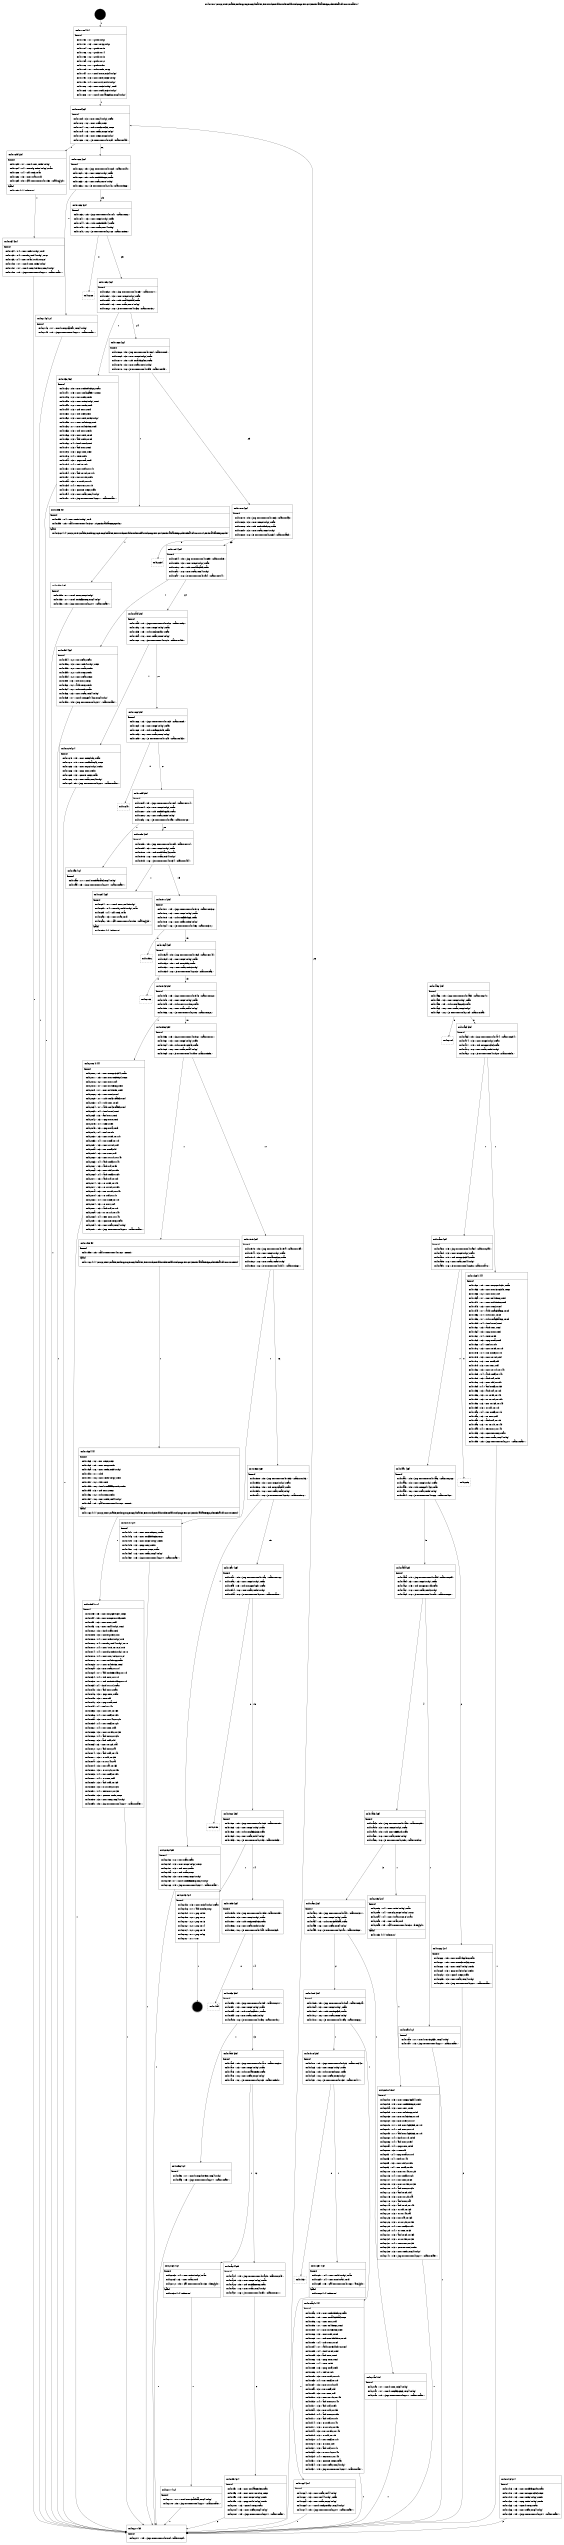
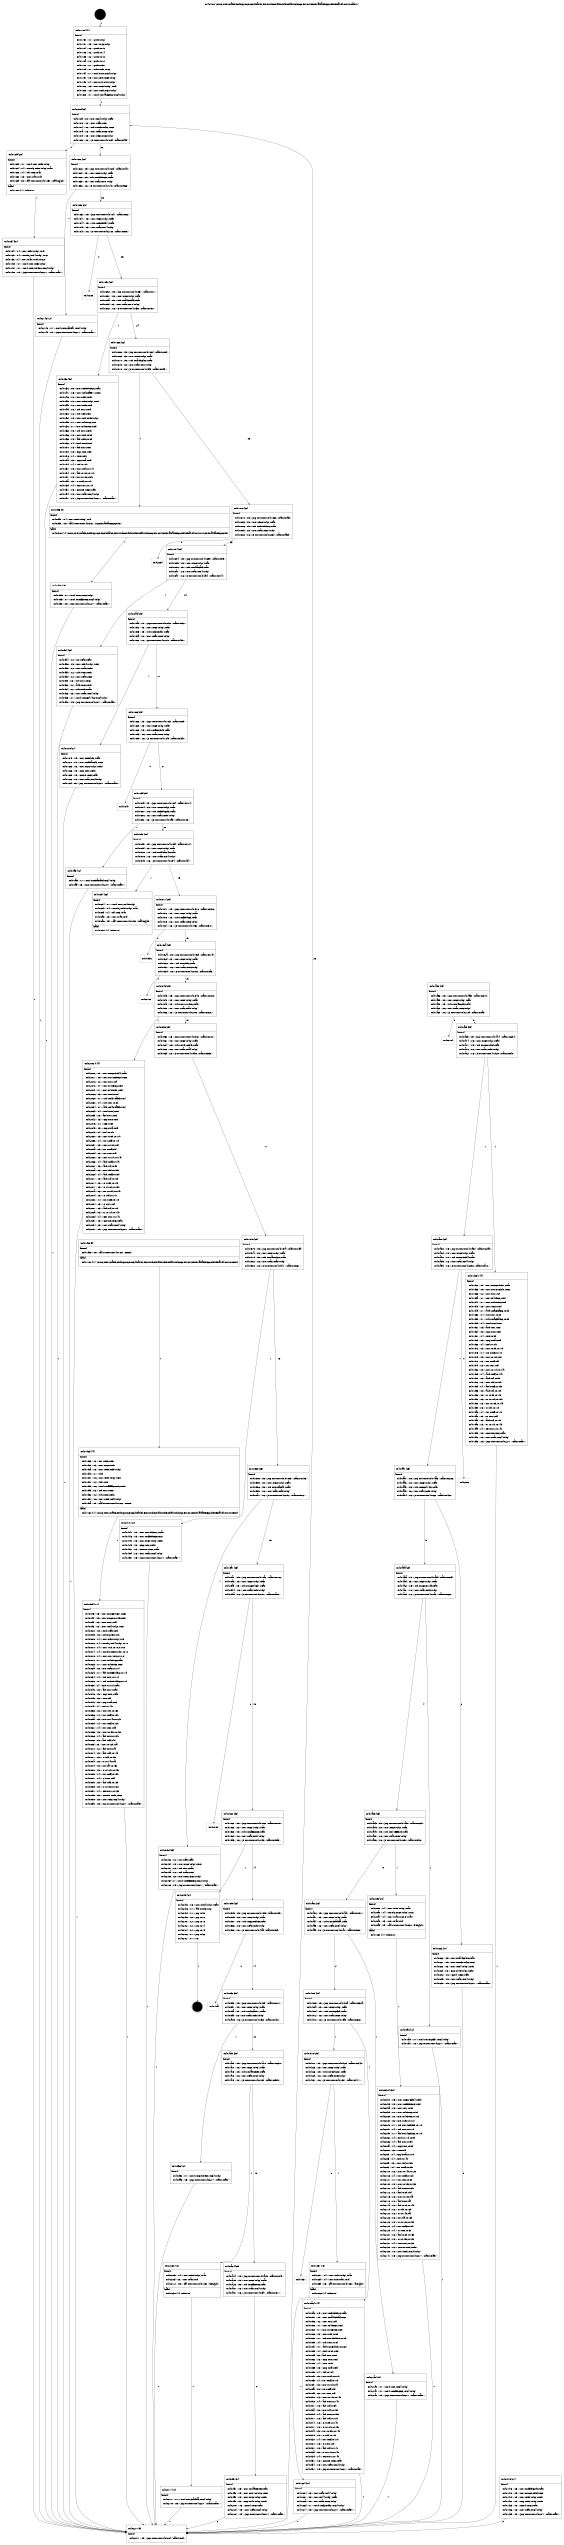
(172, 1148) -> none
none -> (70, 1729)
